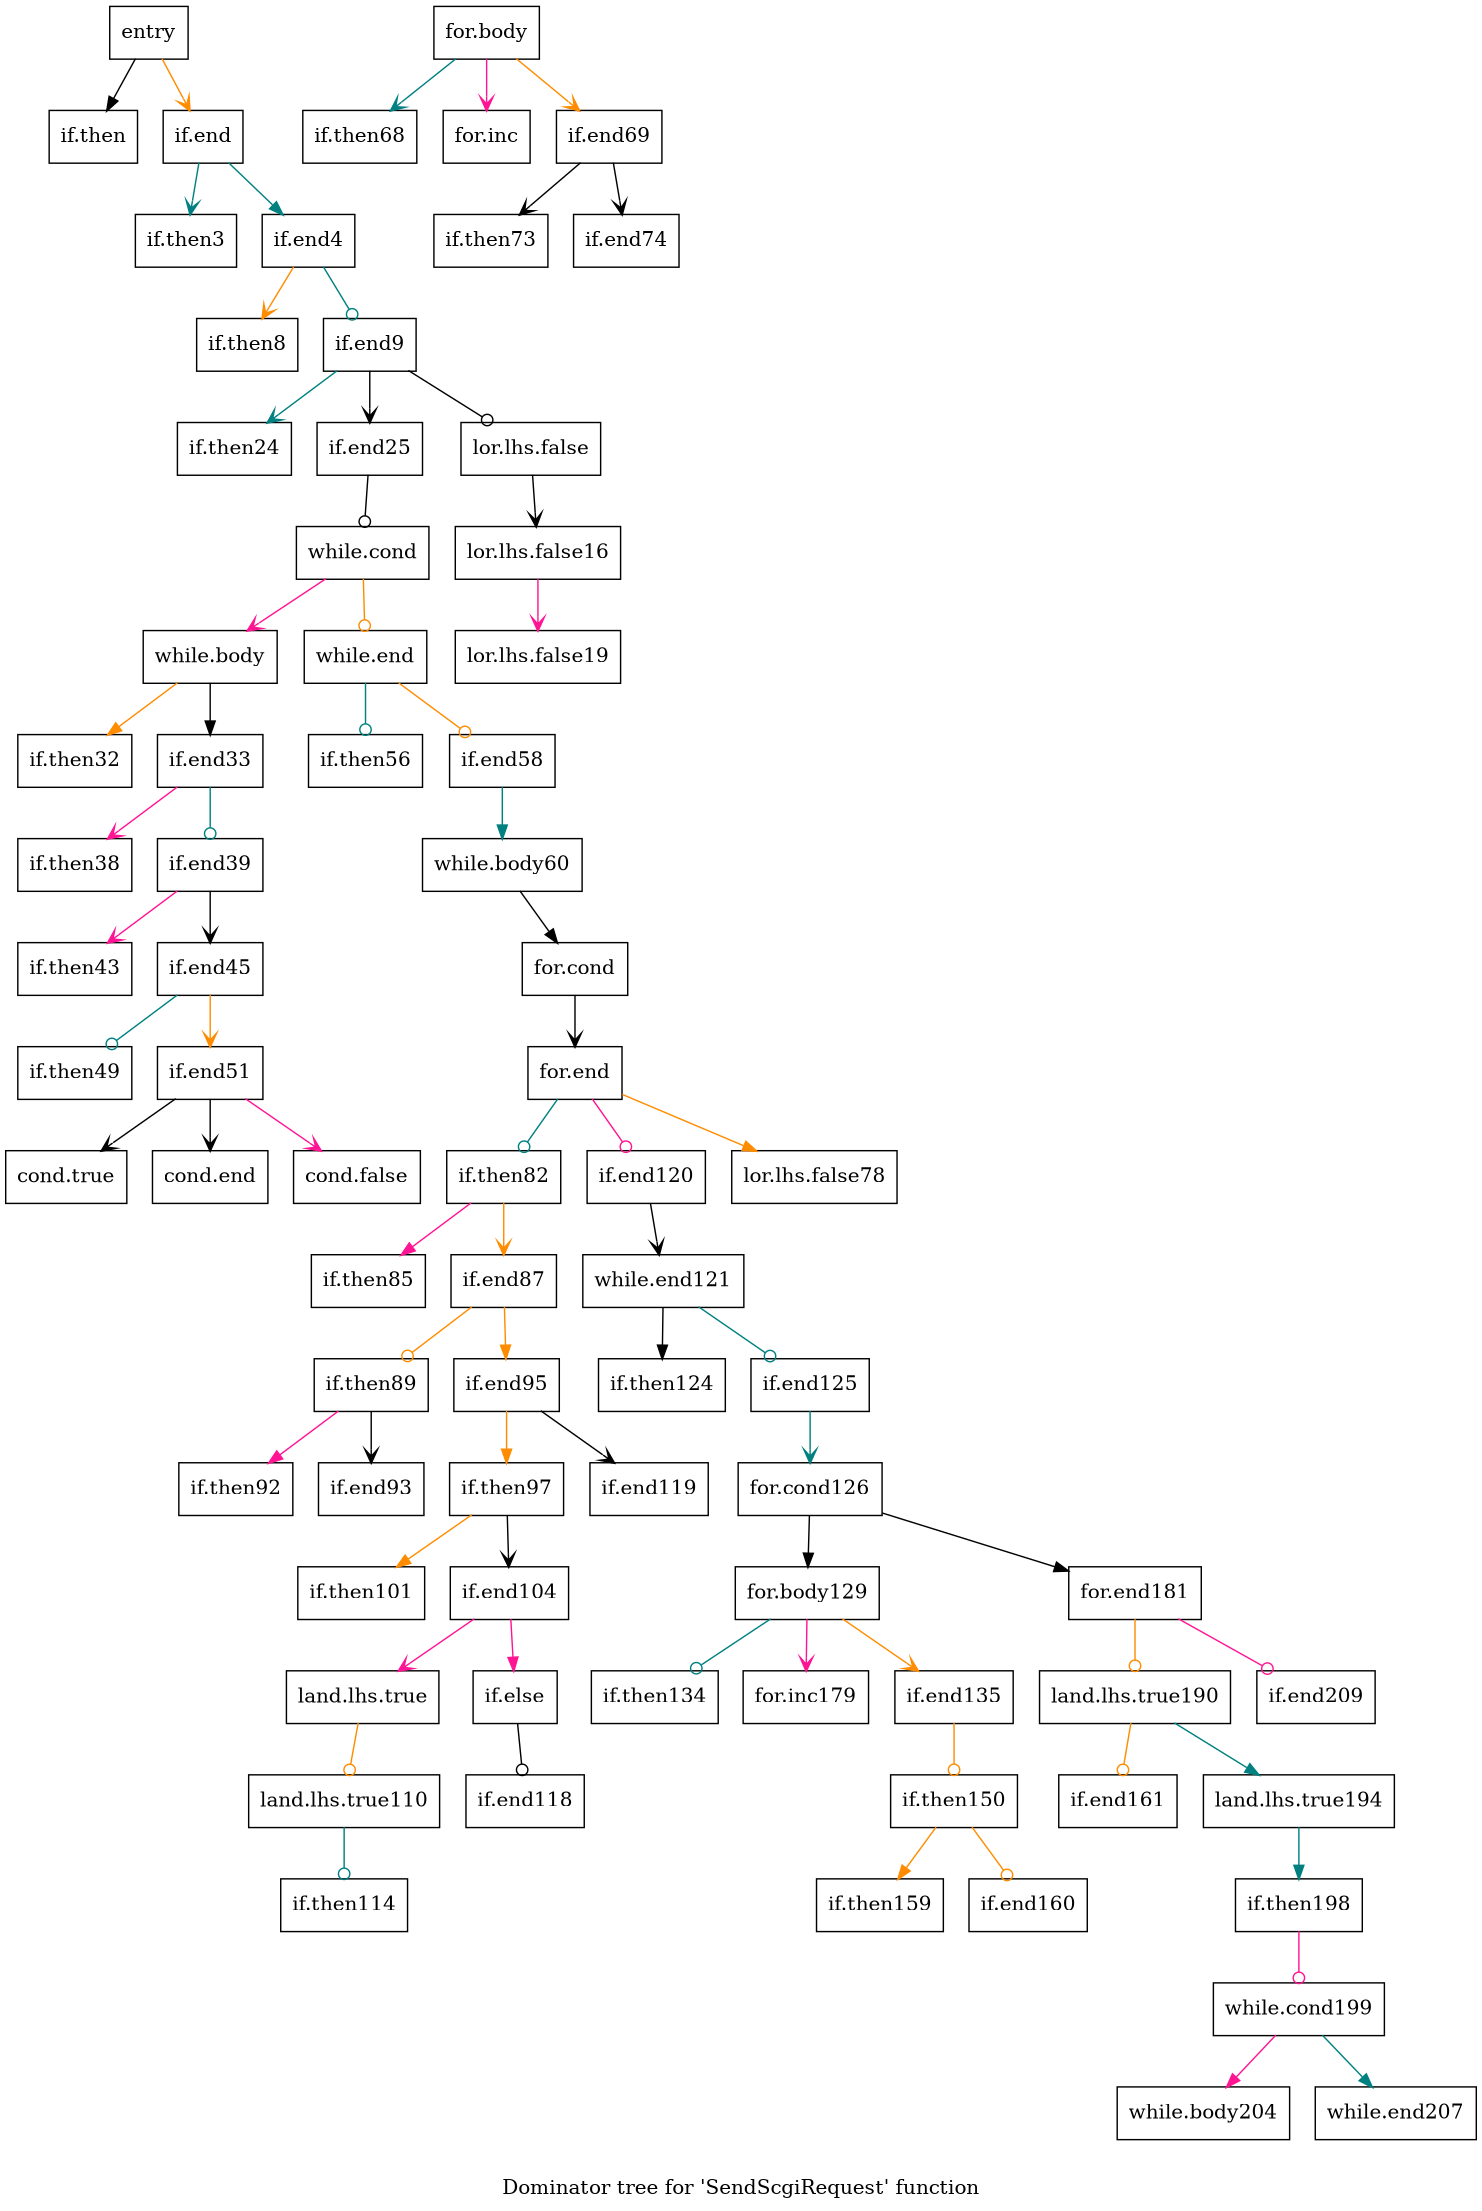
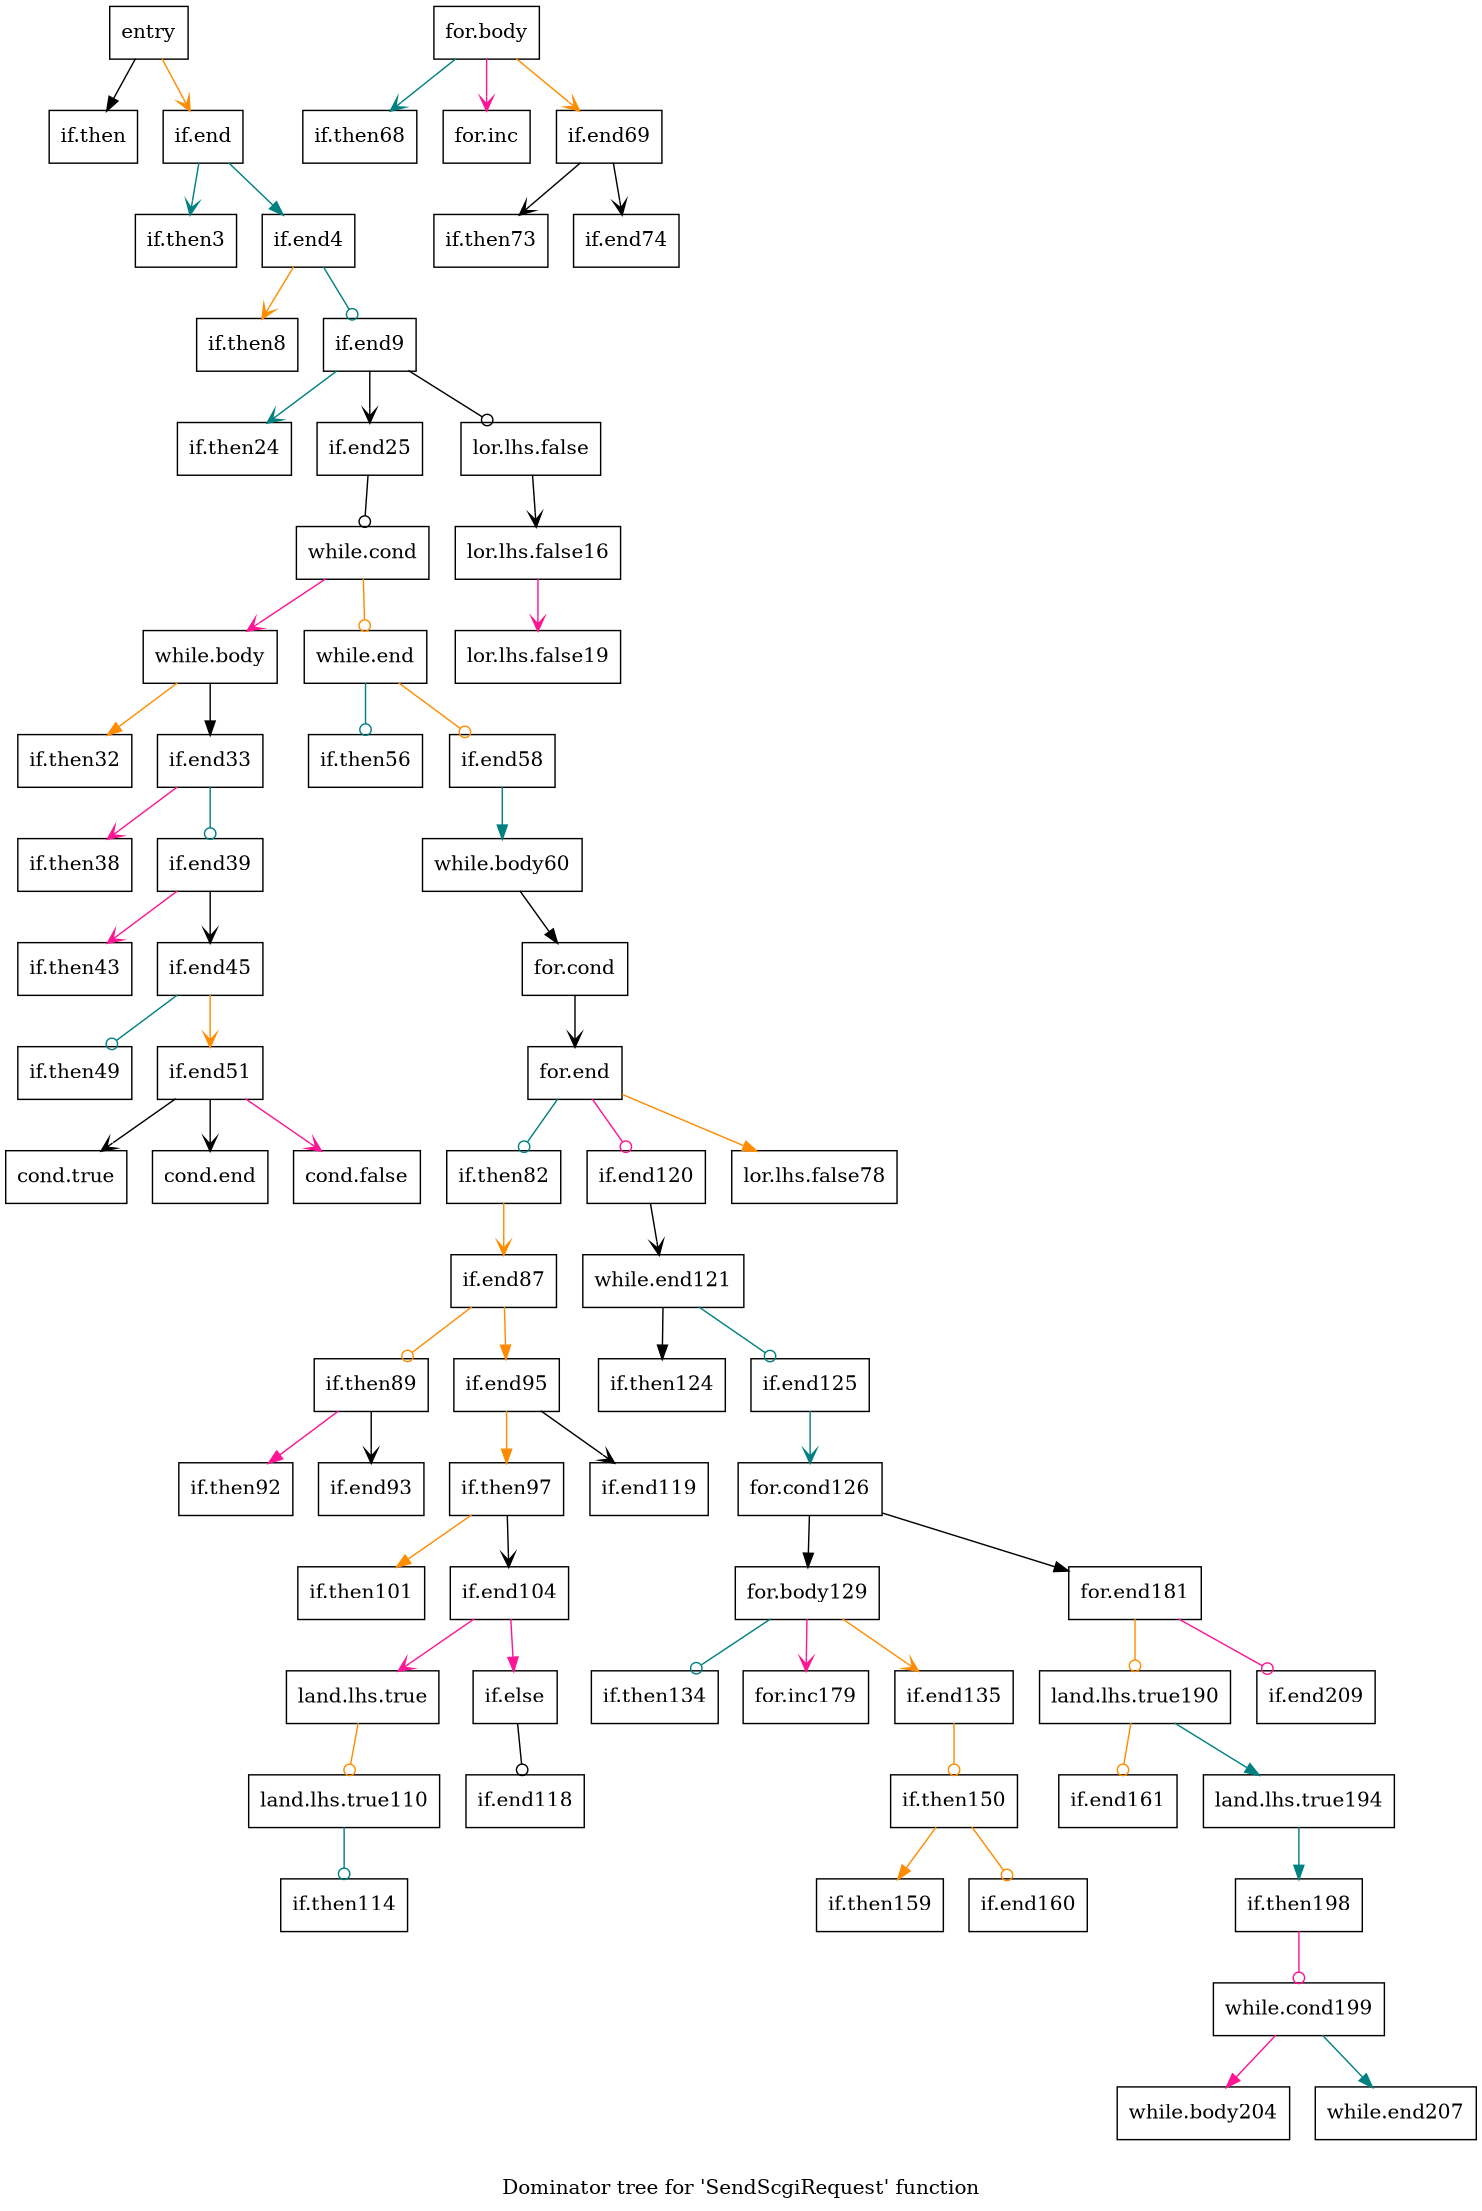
(368, 1281) -> none
